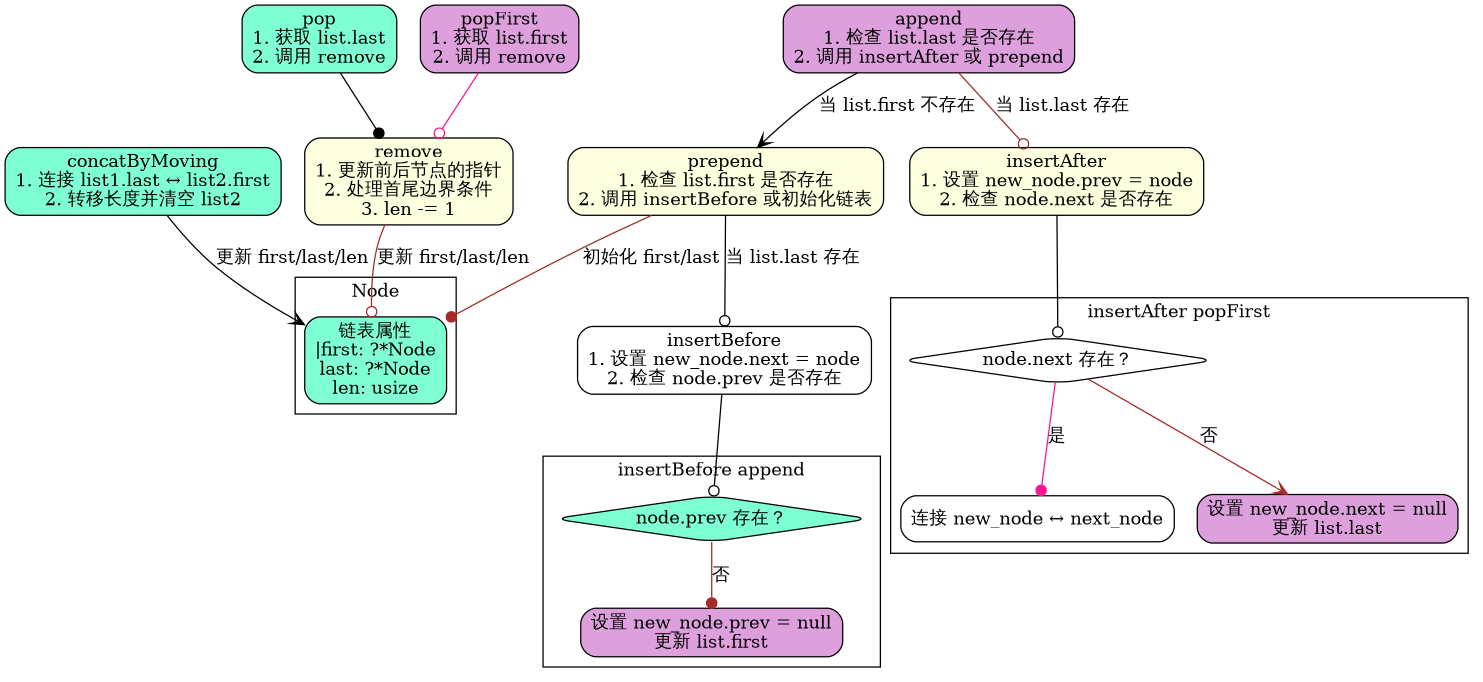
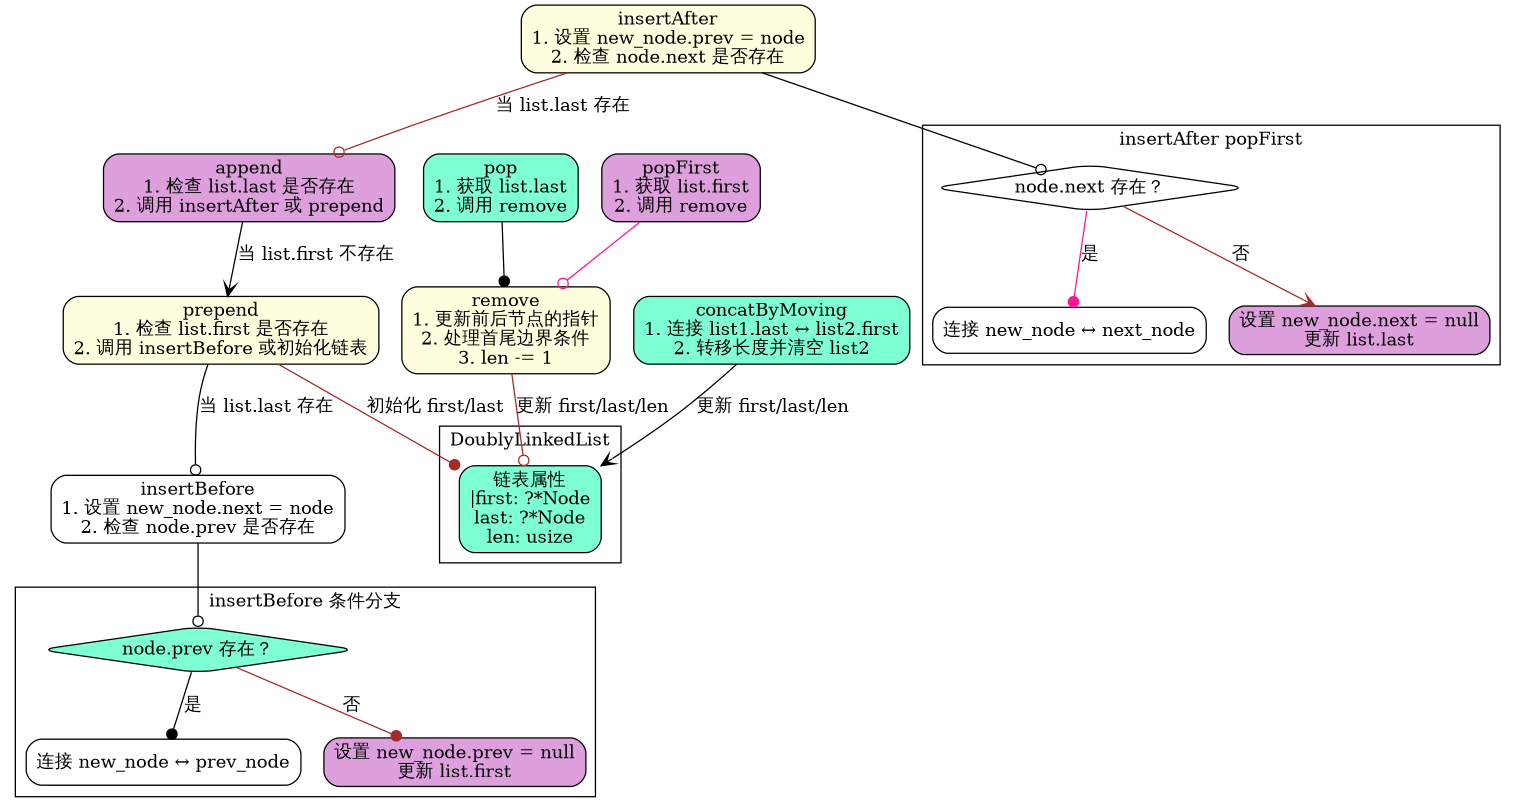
(989, 107) -> (455, 110)
(376, 292) -> (530, 441)
(712, 471) -> (305, 602)
none -> (164, 762)
